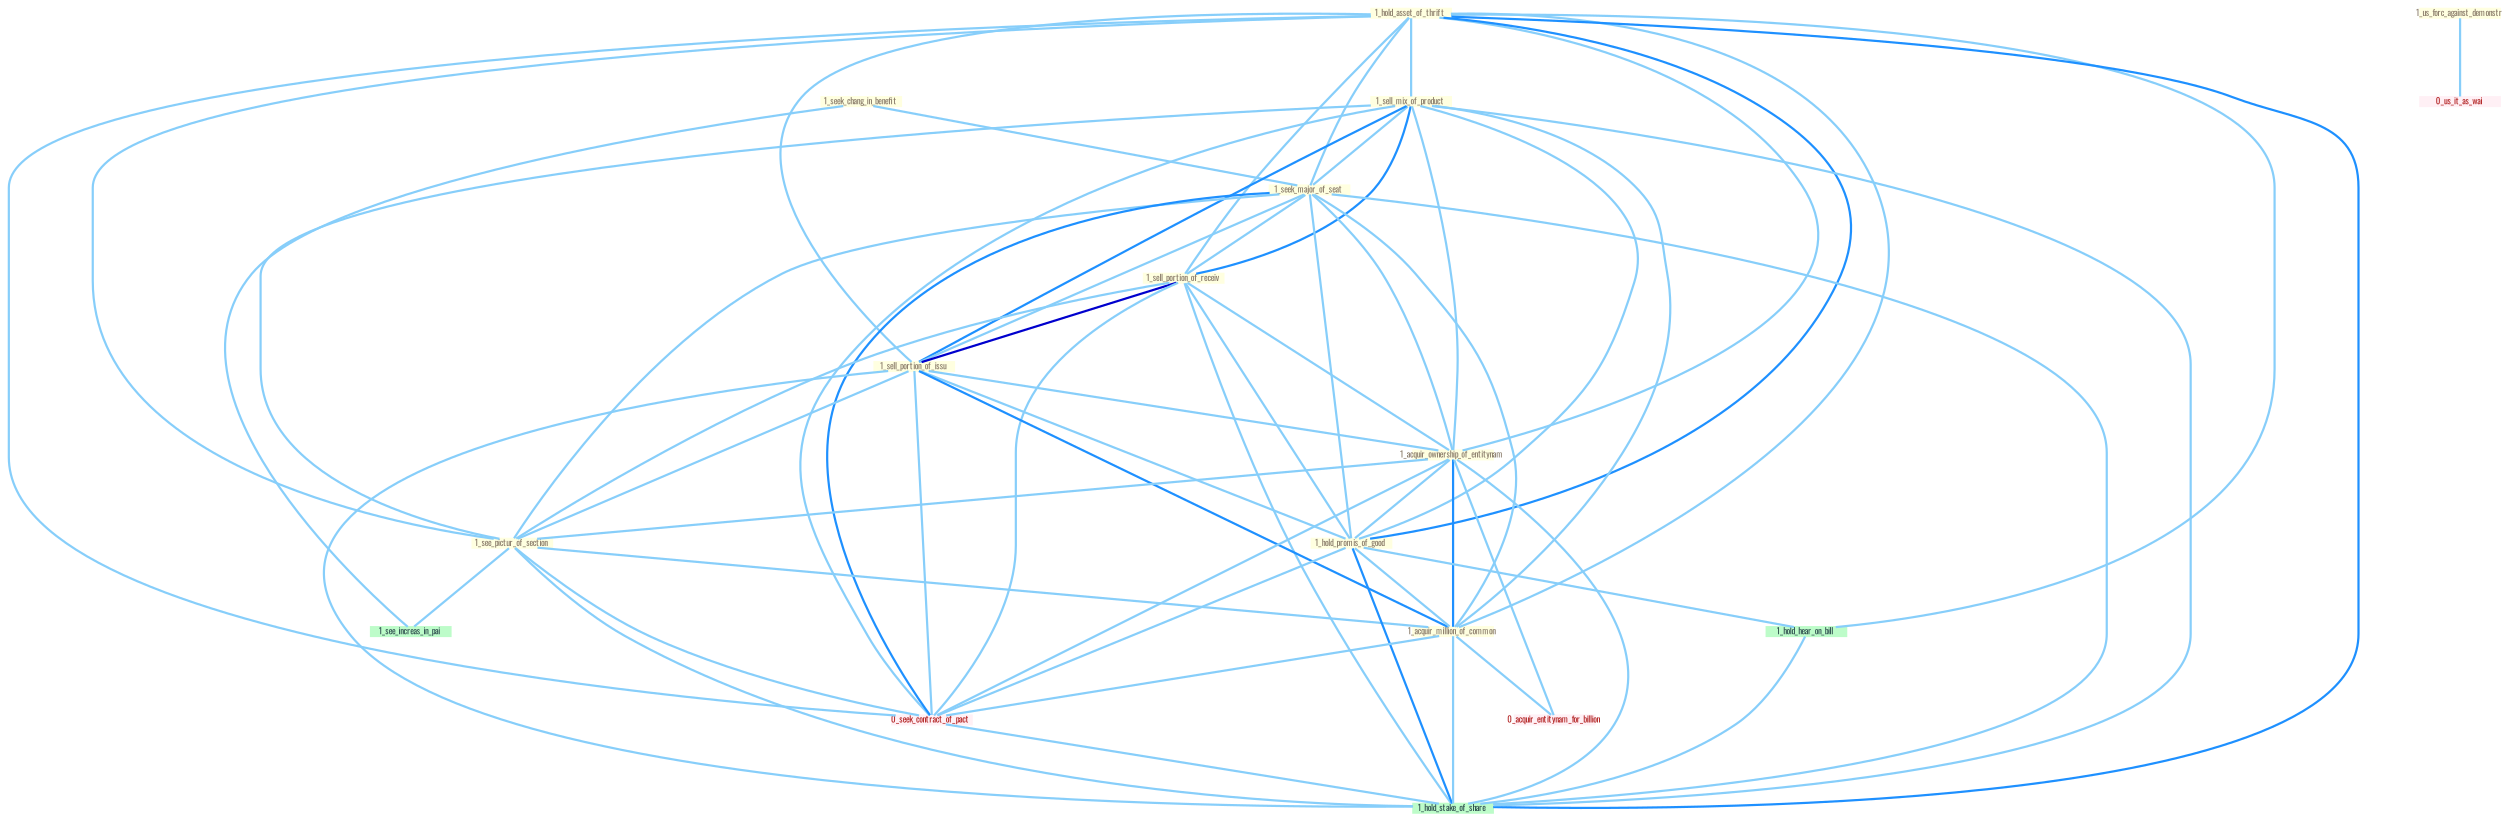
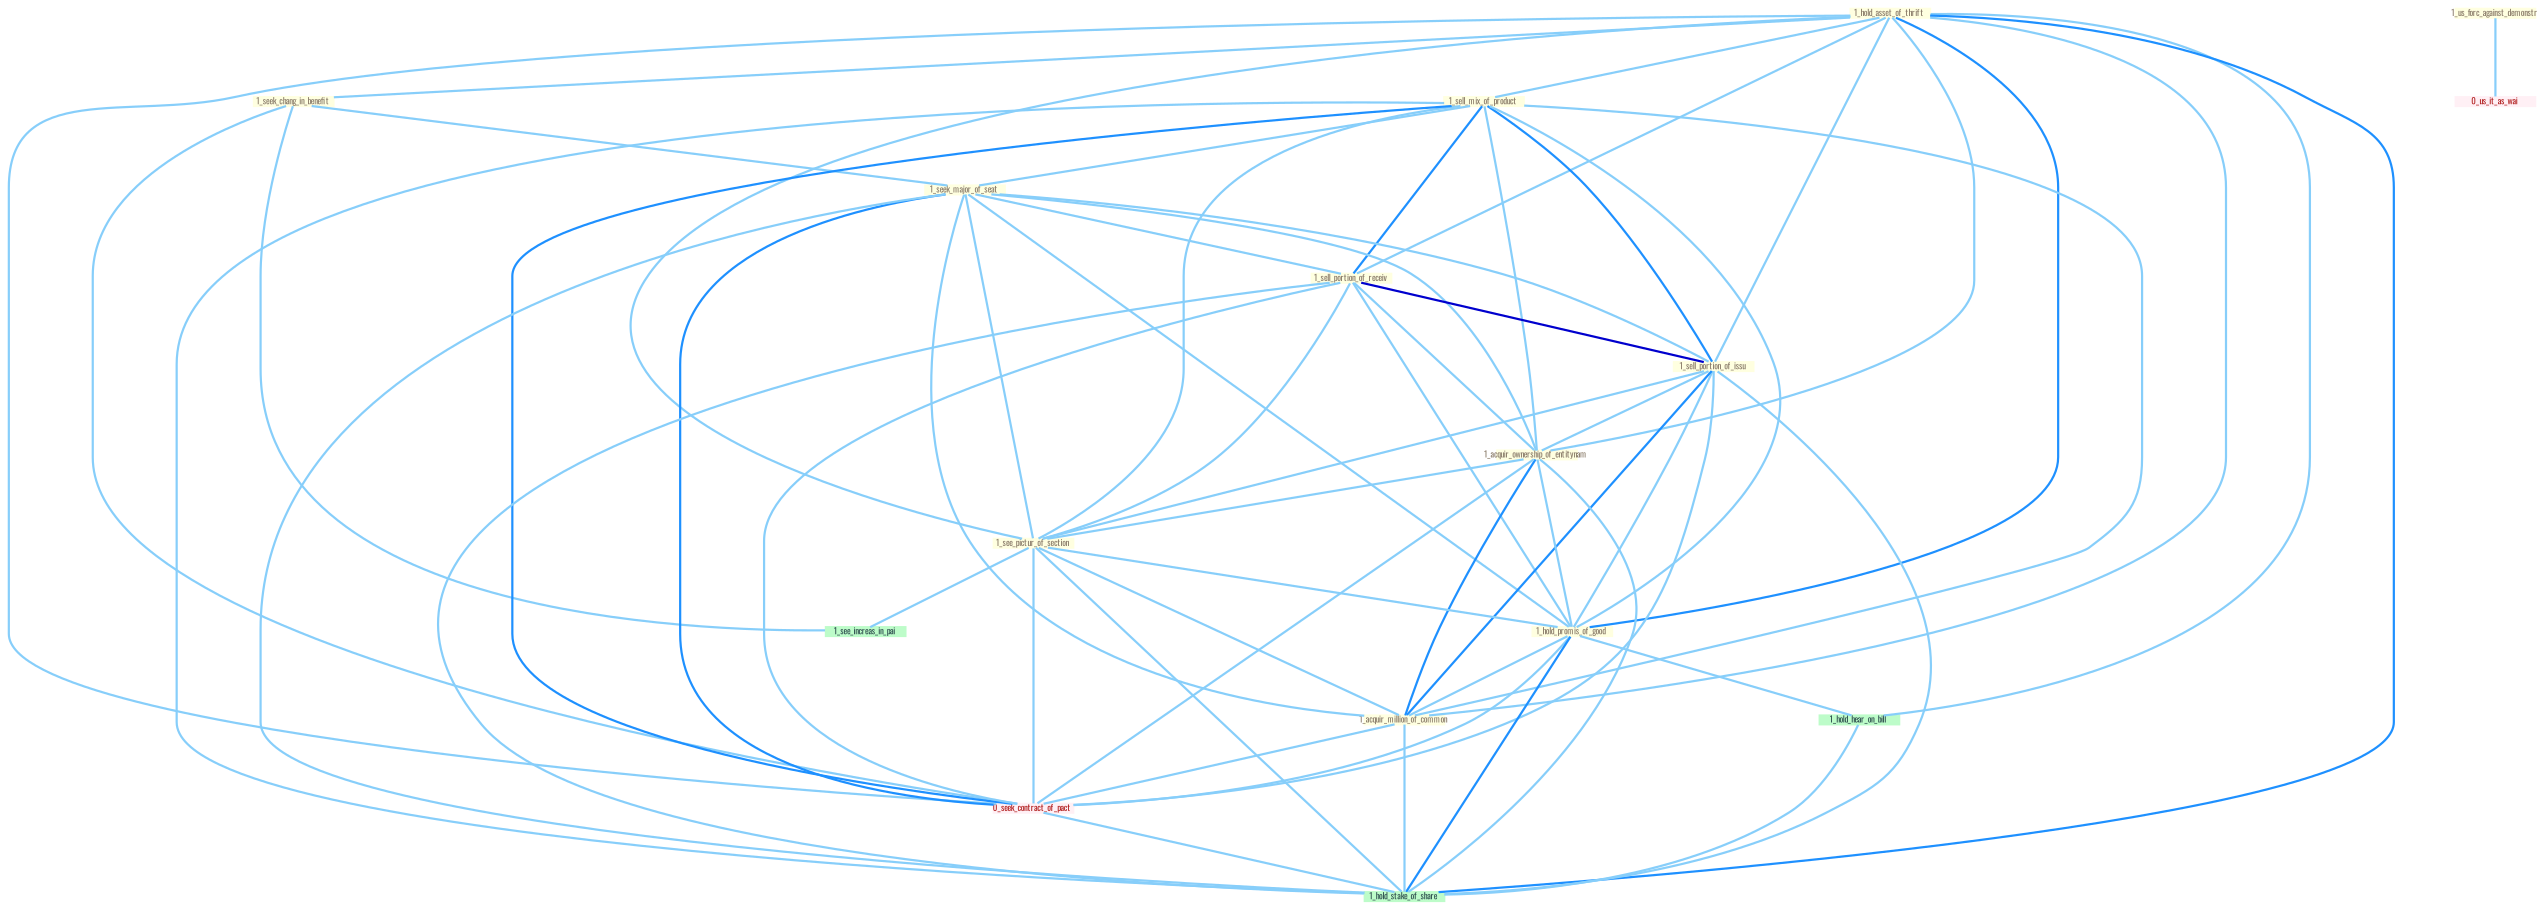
(1354, 93) -> (1092, 57)
(1078, 199) -> (534, 254)
none -> (1303, 587)
none -> (302, 631)
(1555, 720) -> none
